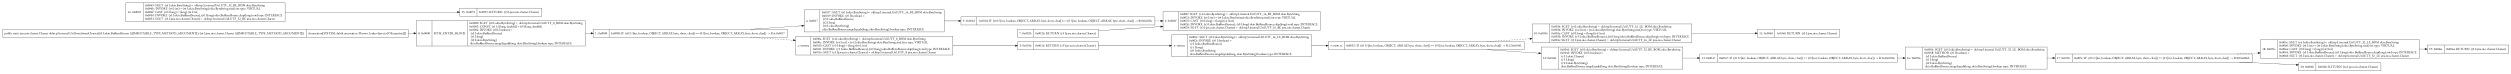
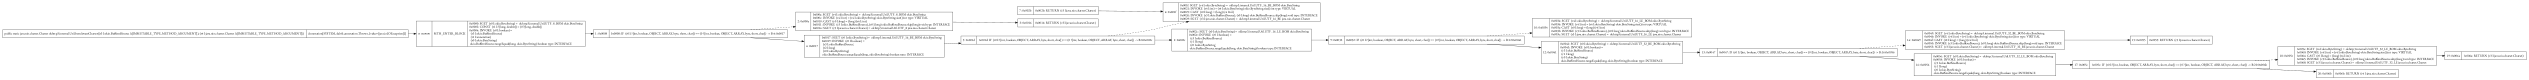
(1799, 33) -> none
(476, 37) -> (480, 37)
(1134, 46) -> (1162, 40)
none -> (1881, 47)
(1947, 53) -> (1955, 60)
(1572, 56) -> (1577, 51)
